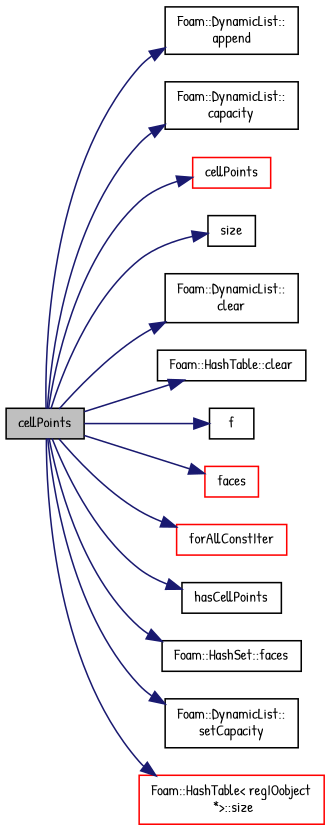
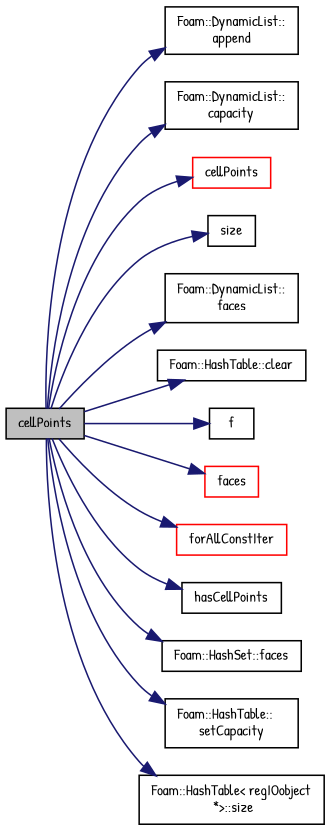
(232, 298) -> (232, 298)
(232, 723) -> (232, 723)
(232, 800) -> (232, 800)
